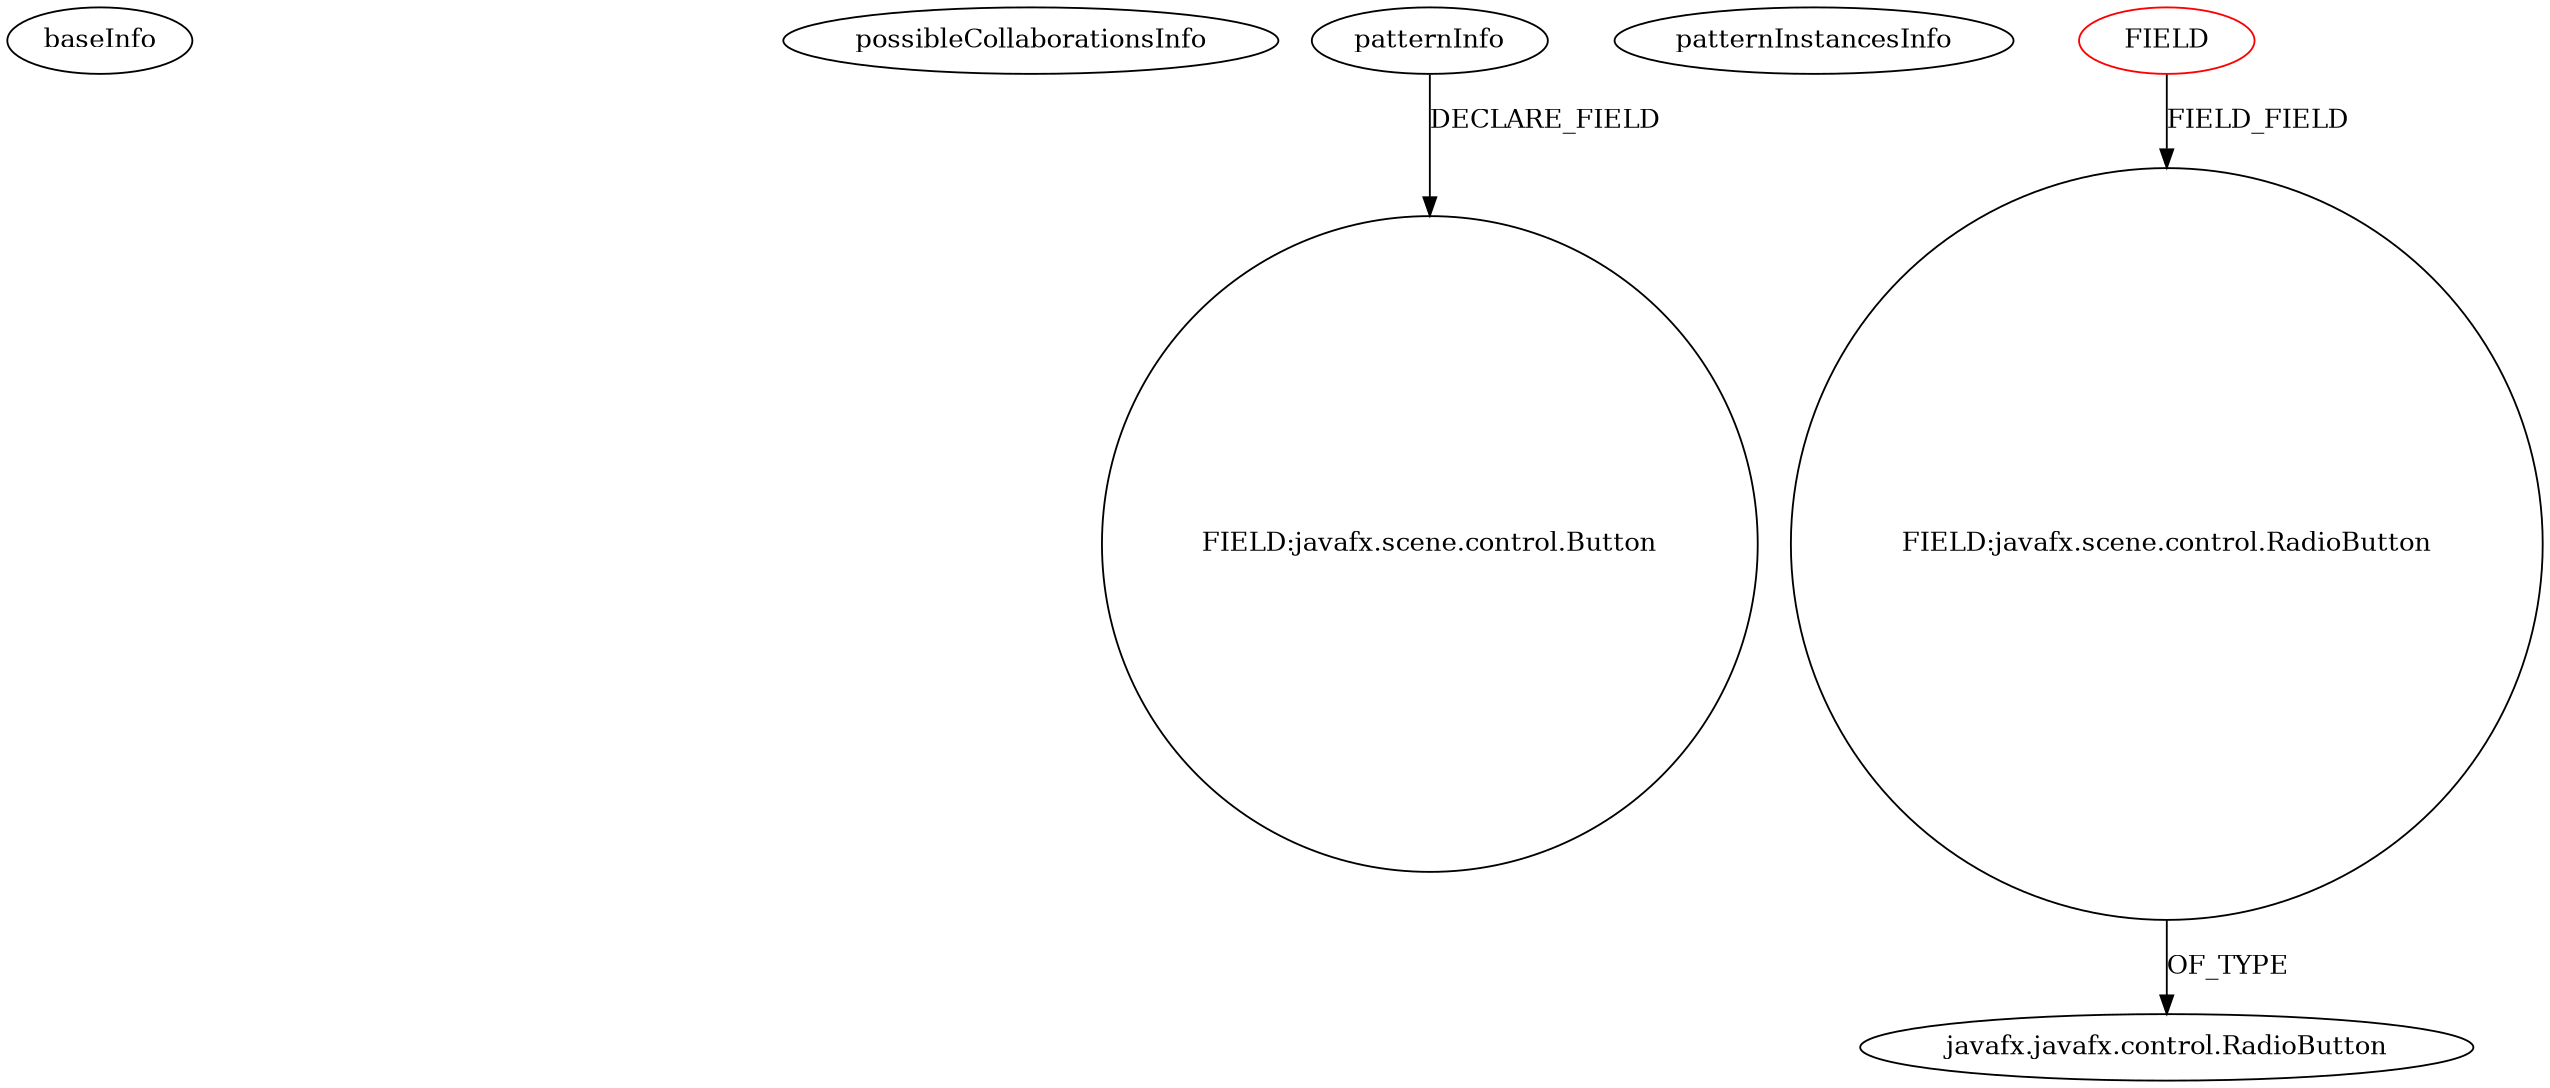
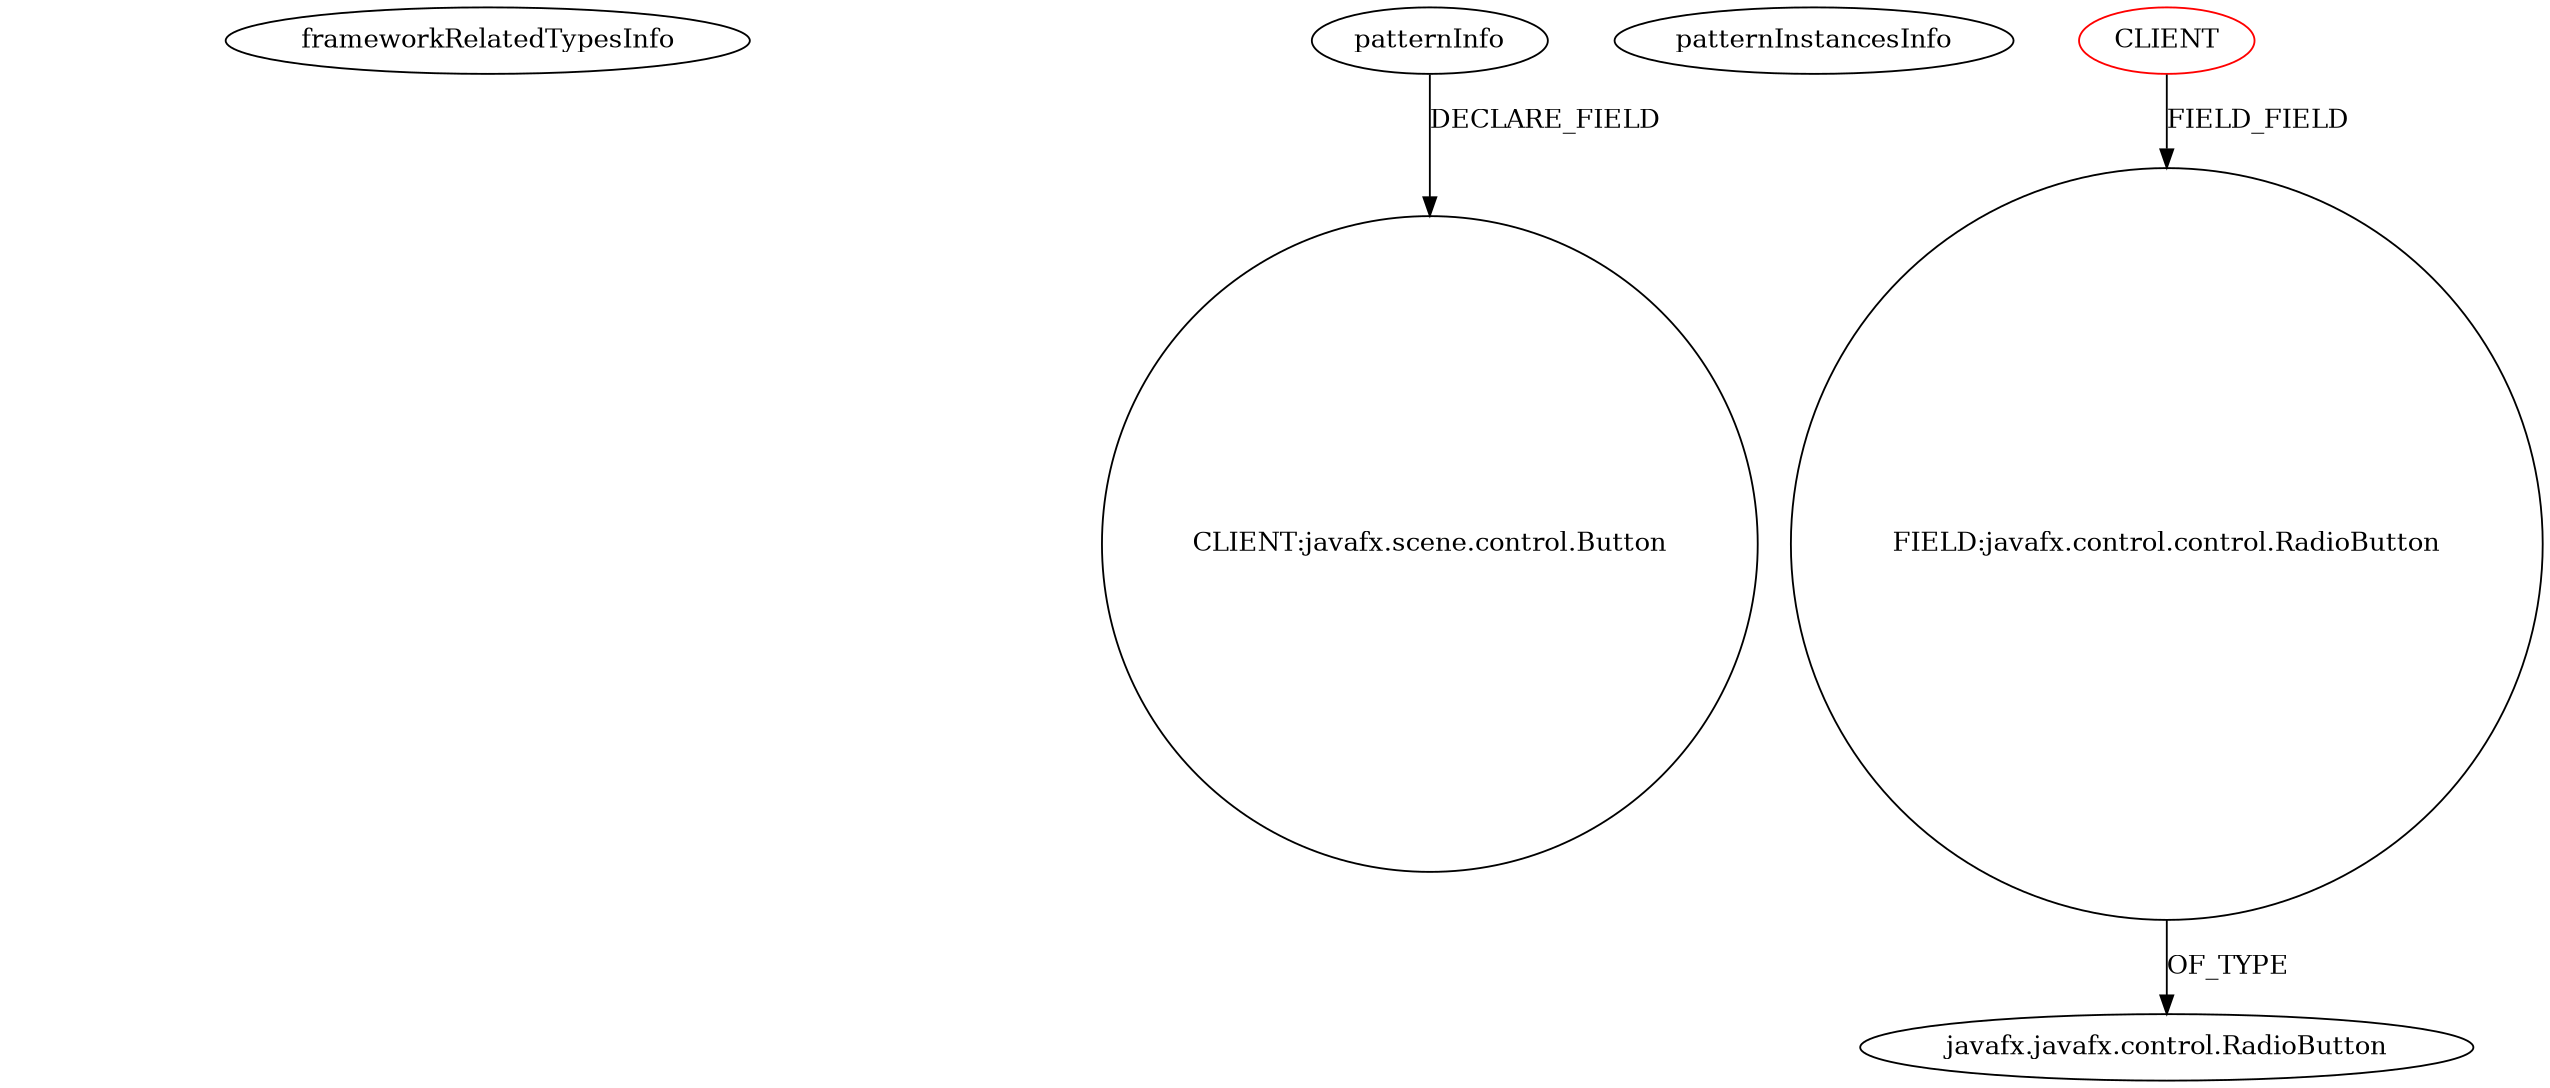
(100, 41) -> none
none -> (488, 41)
(1031, 41) -> none
(2167, 41) -> (2167, 41)
(1430, 544) -> (1430, 544)
(2167, 544) -> (2167, 544)
